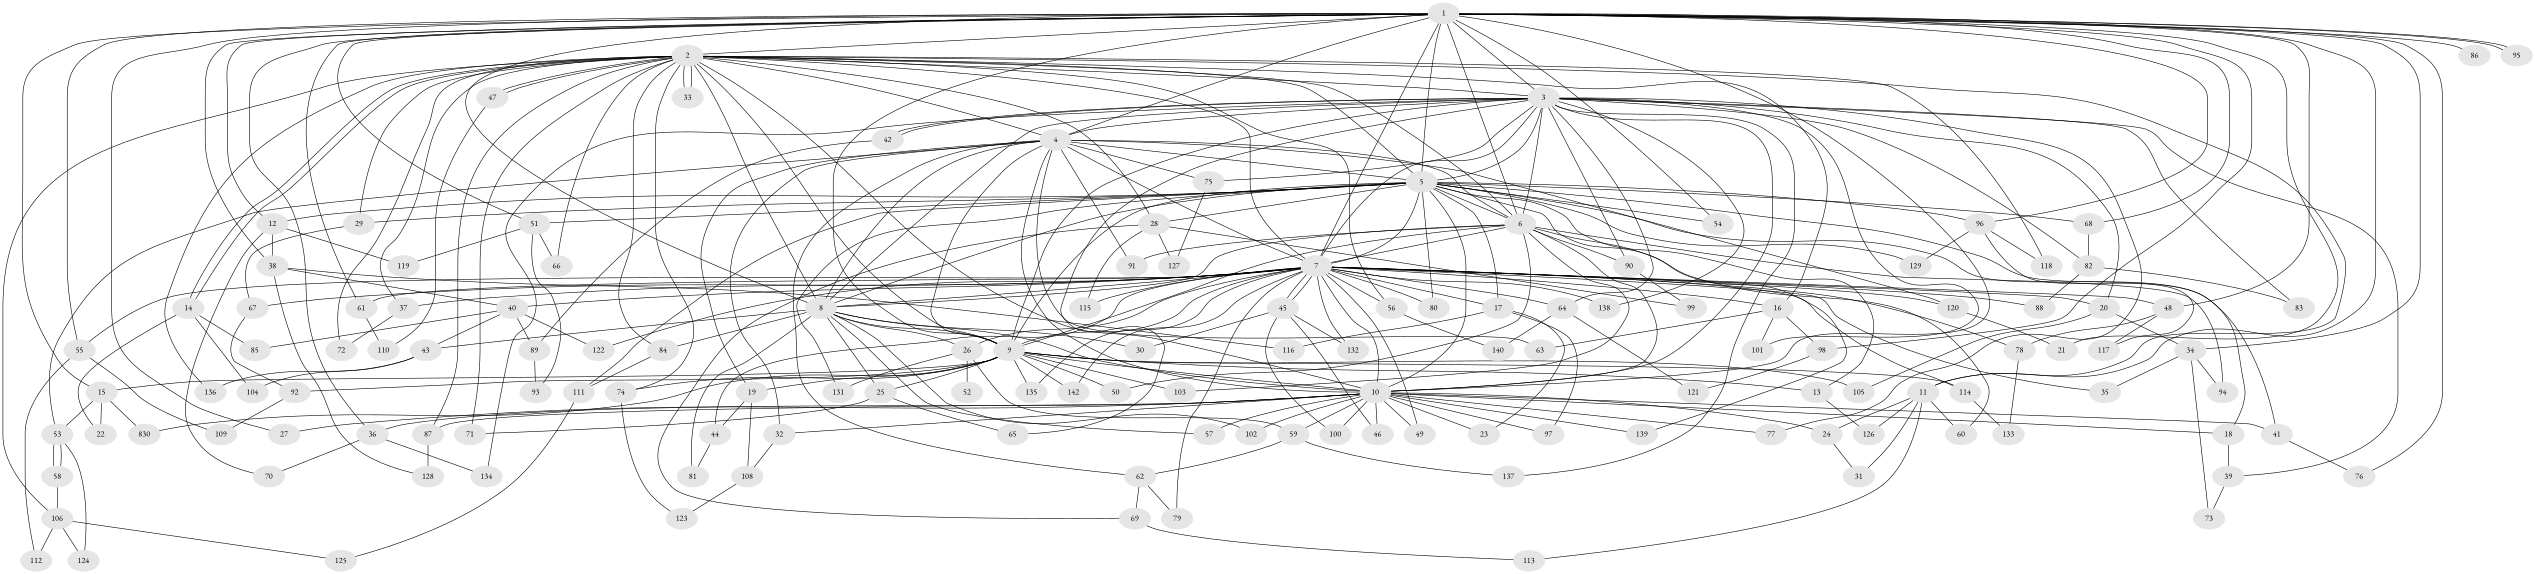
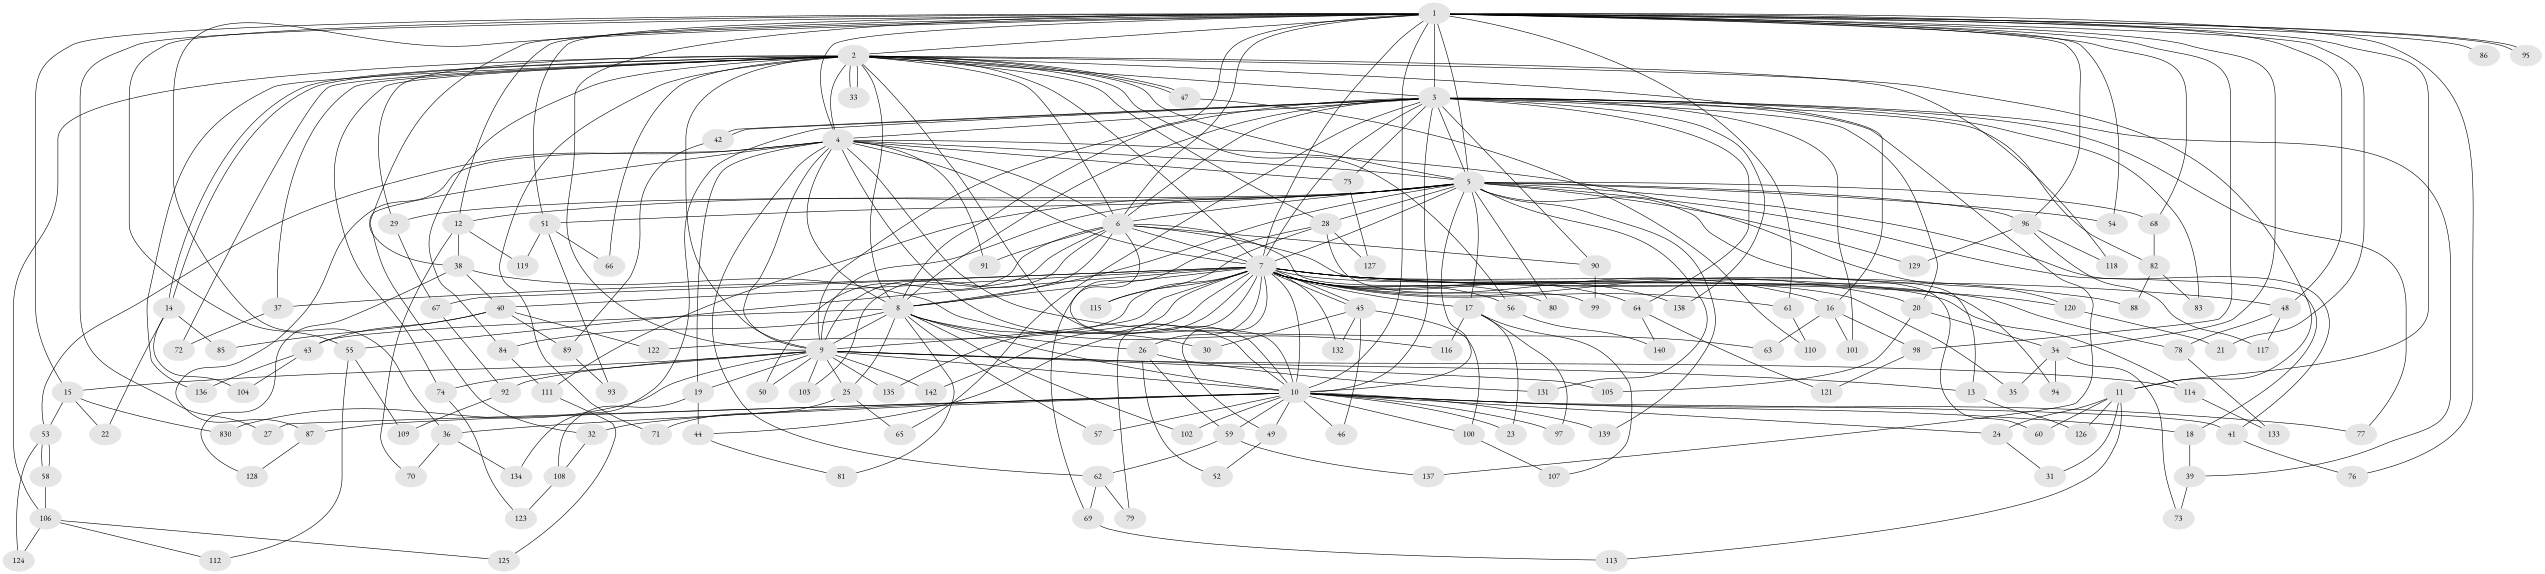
(471, 183) -> (436, 193)
none -> (1244, 456)
none -> (1554, 477)
